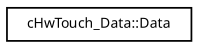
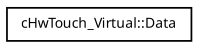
(99, 24) -> (99, 24)
